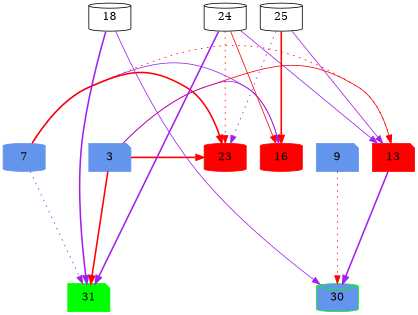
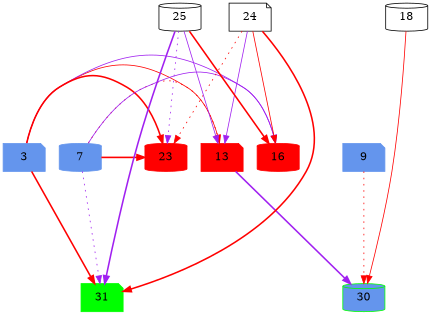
(225, 17) -> (250, 17)
(162, 148) -> (289, 196)
(81, 152) -> (135, 152)
(196, 170) -> (394, 155)
